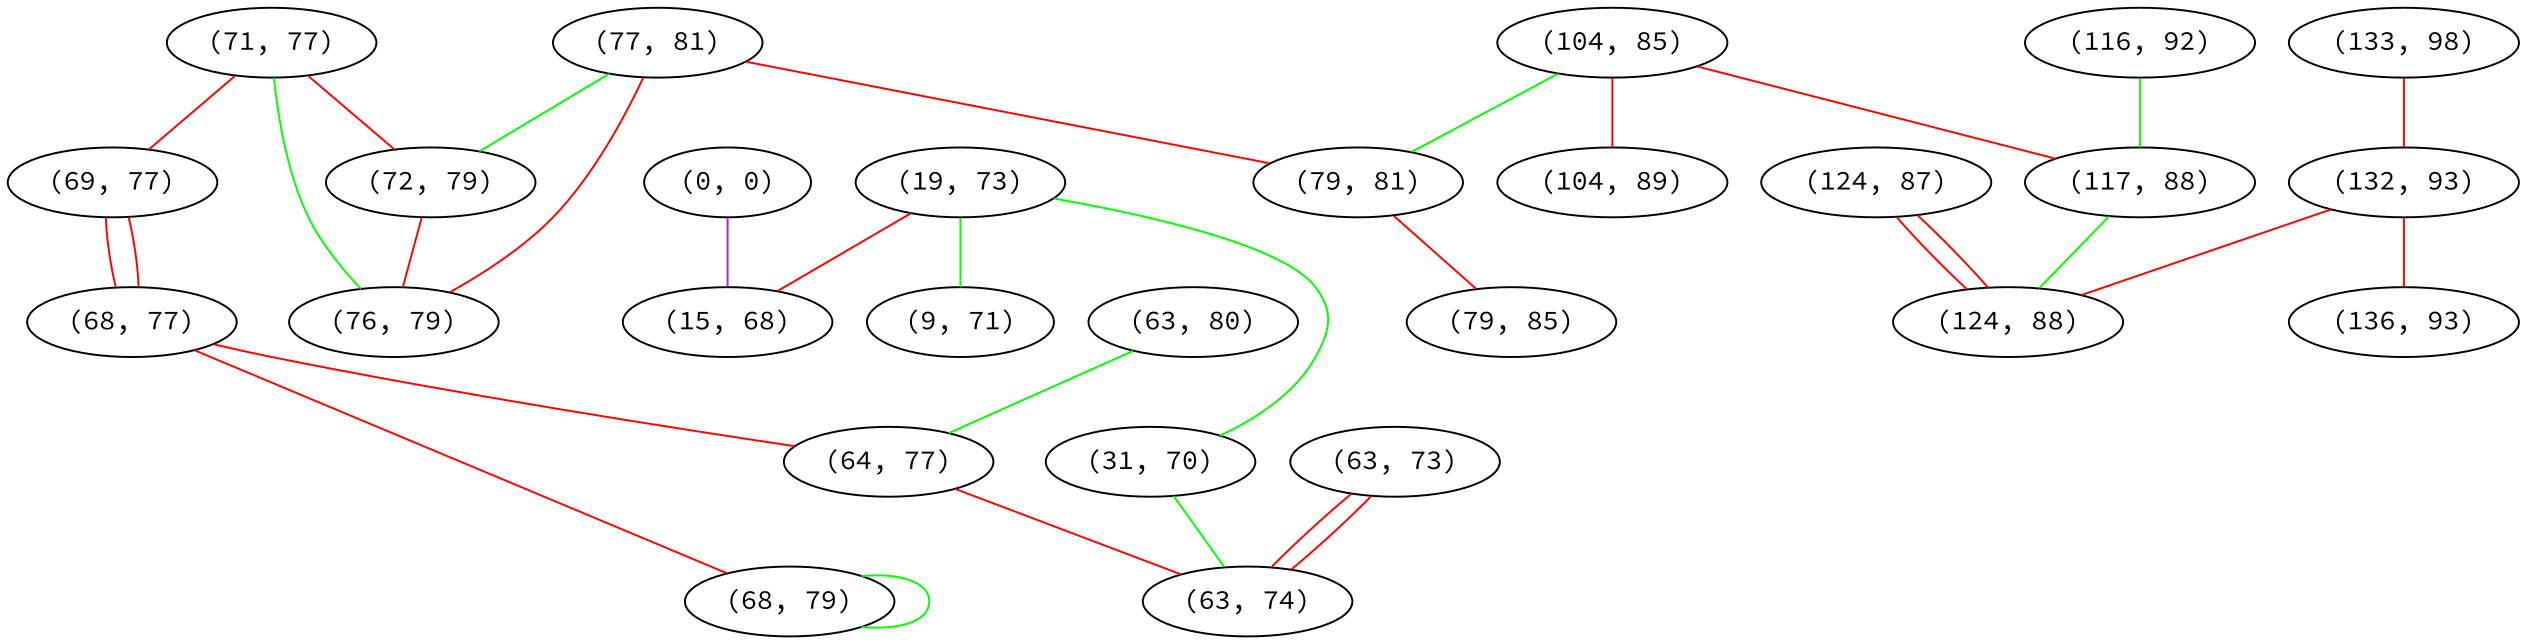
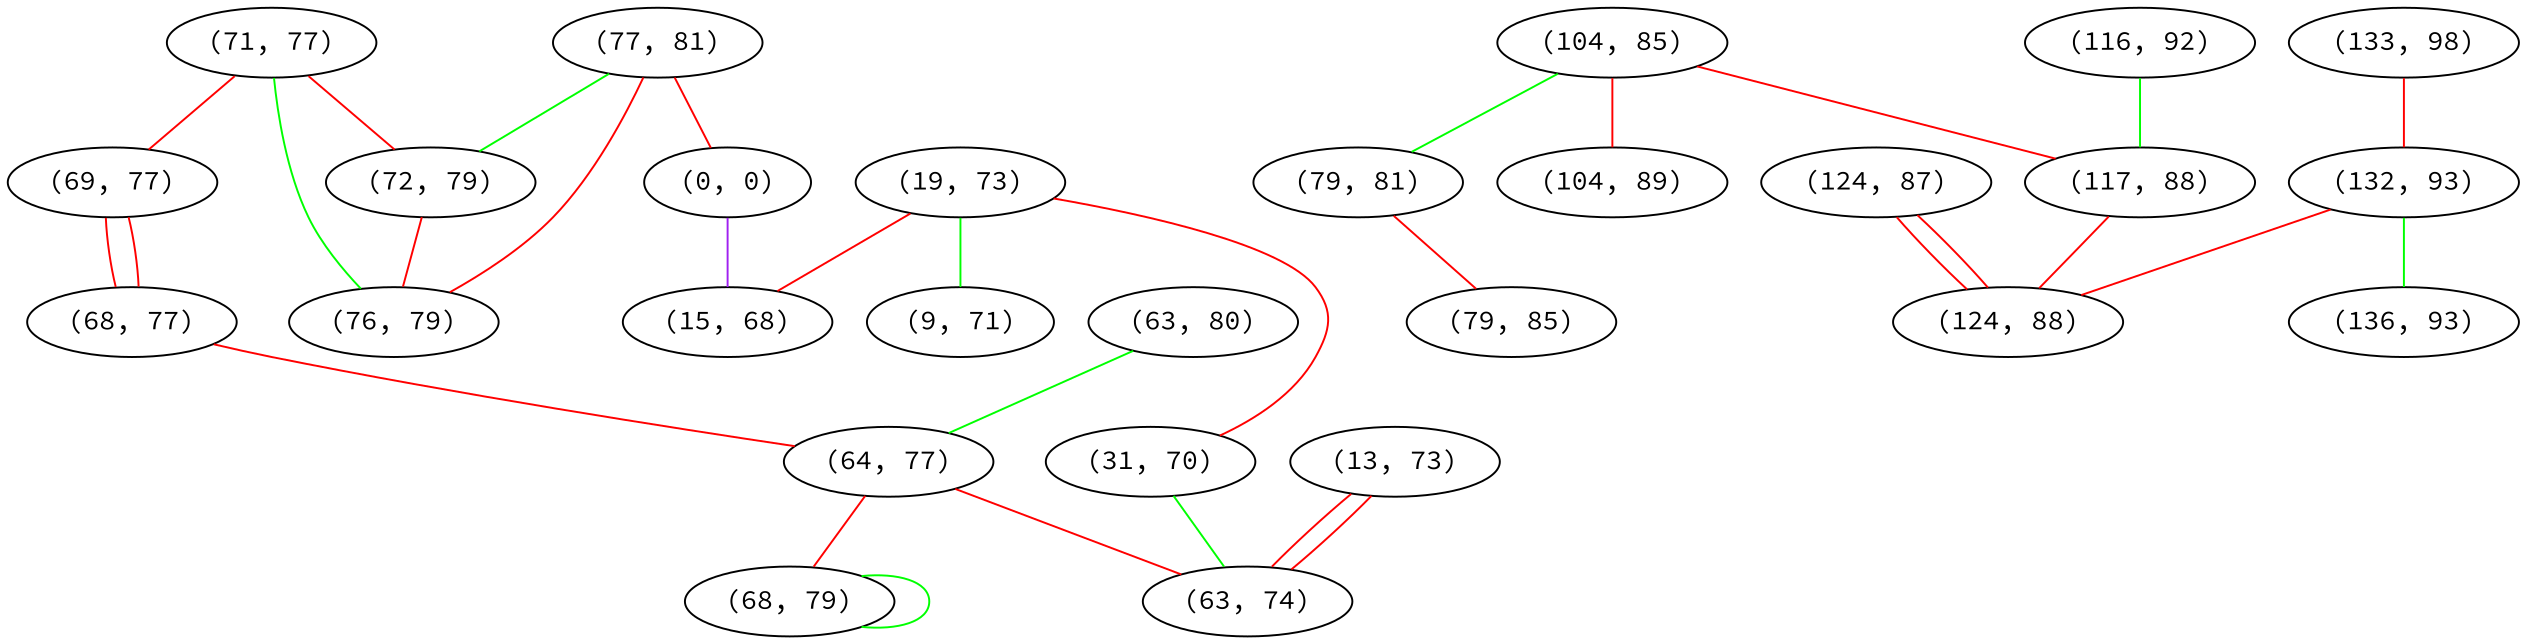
(1008, 113) -> (693, 113)
(2074, 252) -> (2074, 252)
(2404, 252) -> (2404, 252)
(1284, 263) -> (1284, 263)
(461, 462) -> (839, 531)
(1395, 462) -> (1395, 462)
